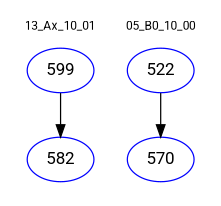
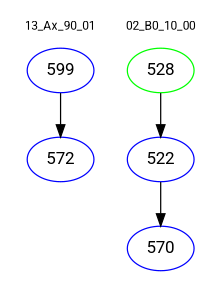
(61, 27) -> (61, 27)
(161, 27) -> (161, 27)
none -> (161, 70)
(61, 159) -> (61, 159)
